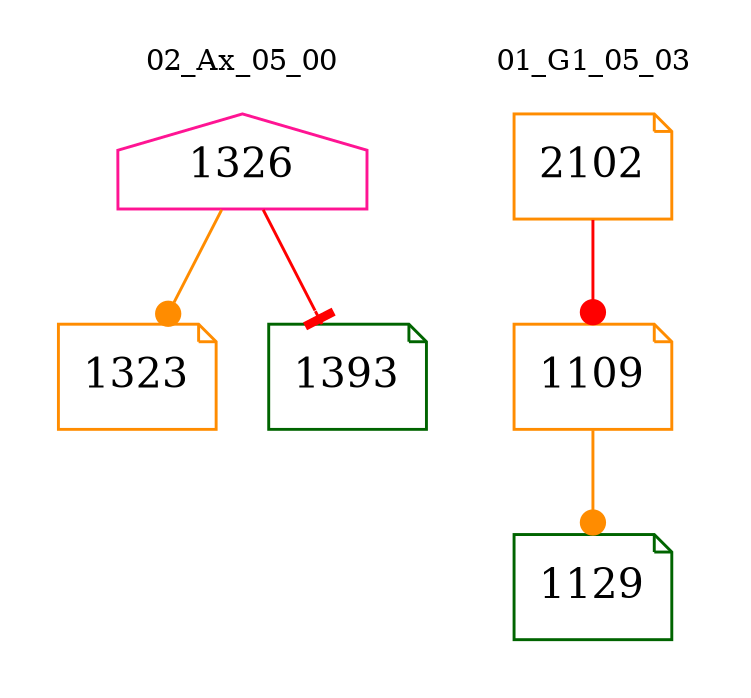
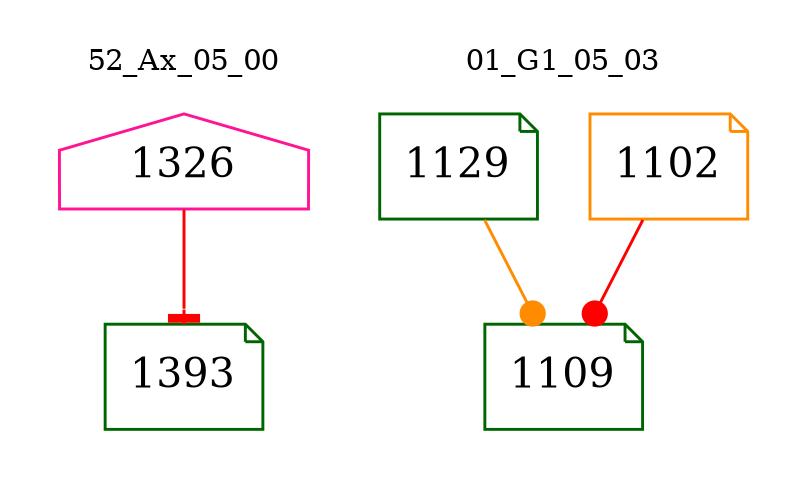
(242, 63) -> (184, 63)
(593, 166) -> (669, 166)
(137, 377) -> none
(593, 377) -> (564, 377)
(593, 470) -> (506, 261)
